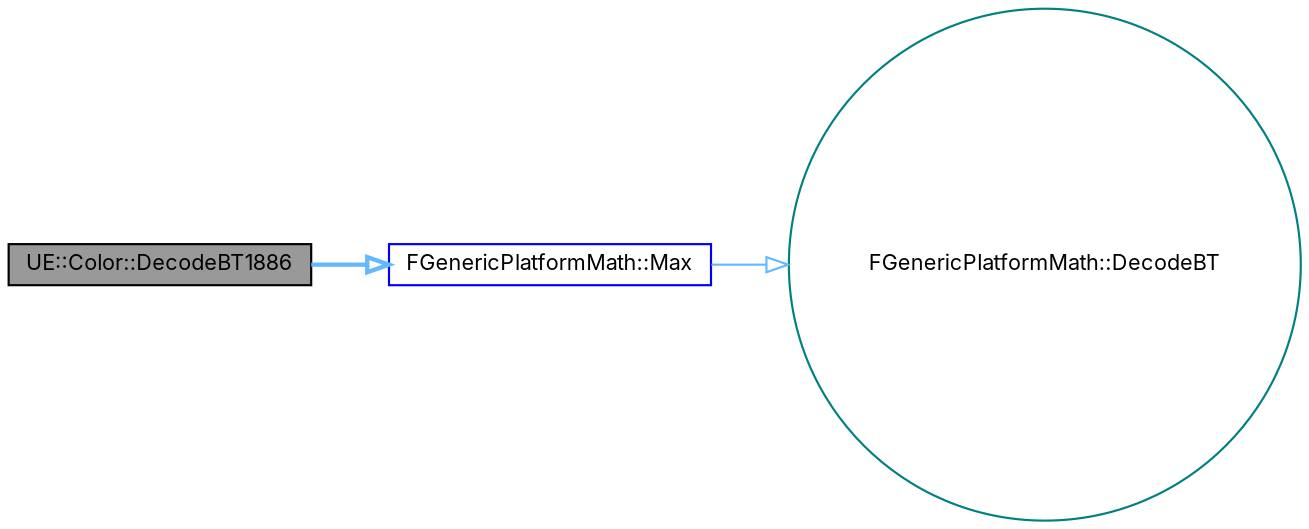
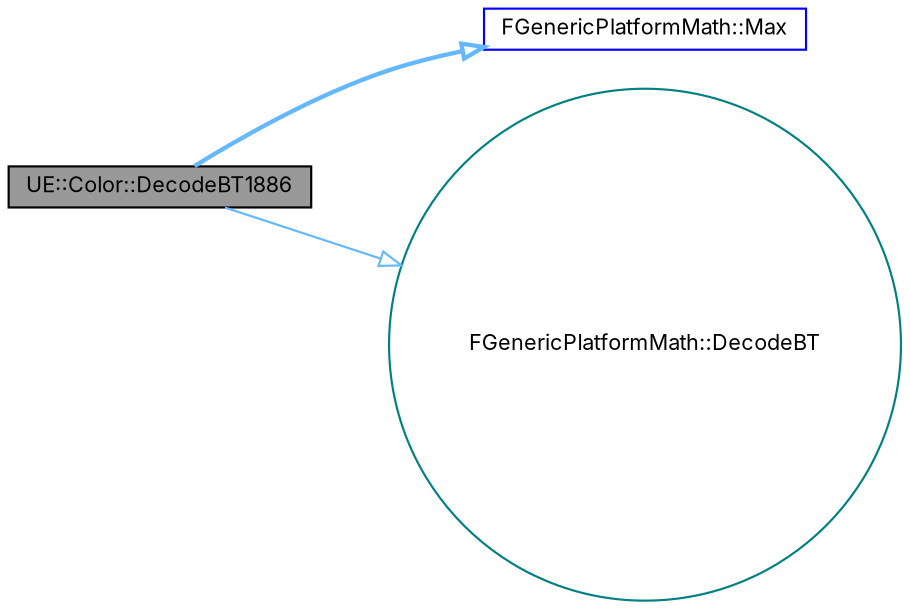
(739, 265) -> (303, 233)
